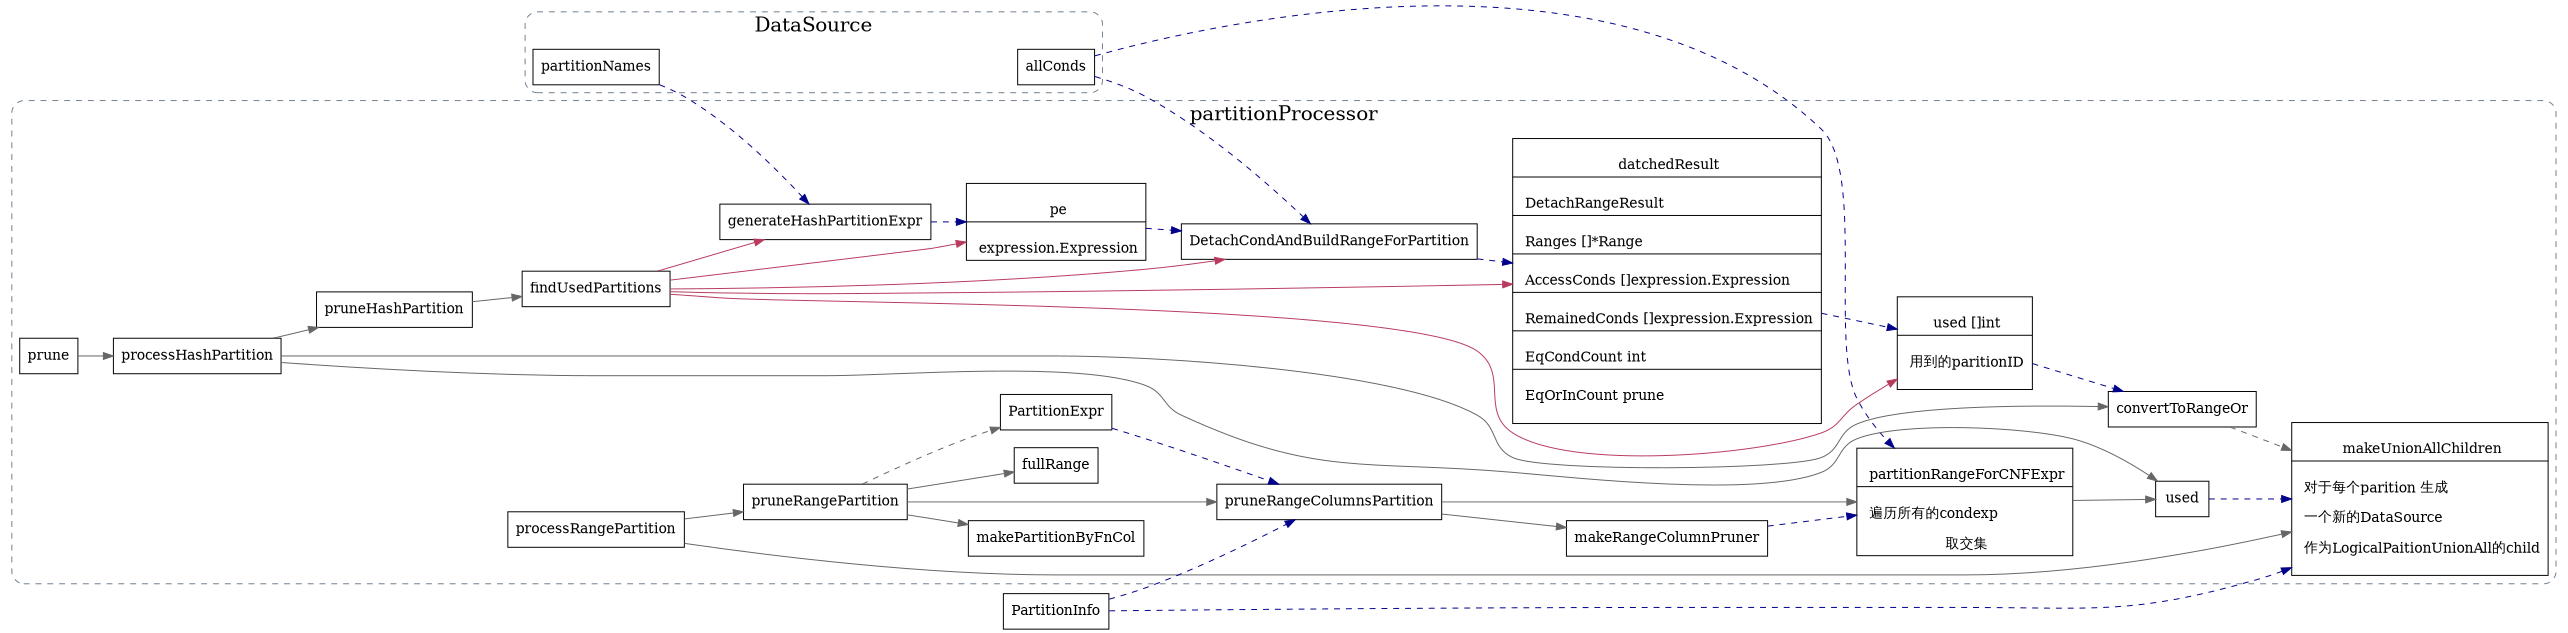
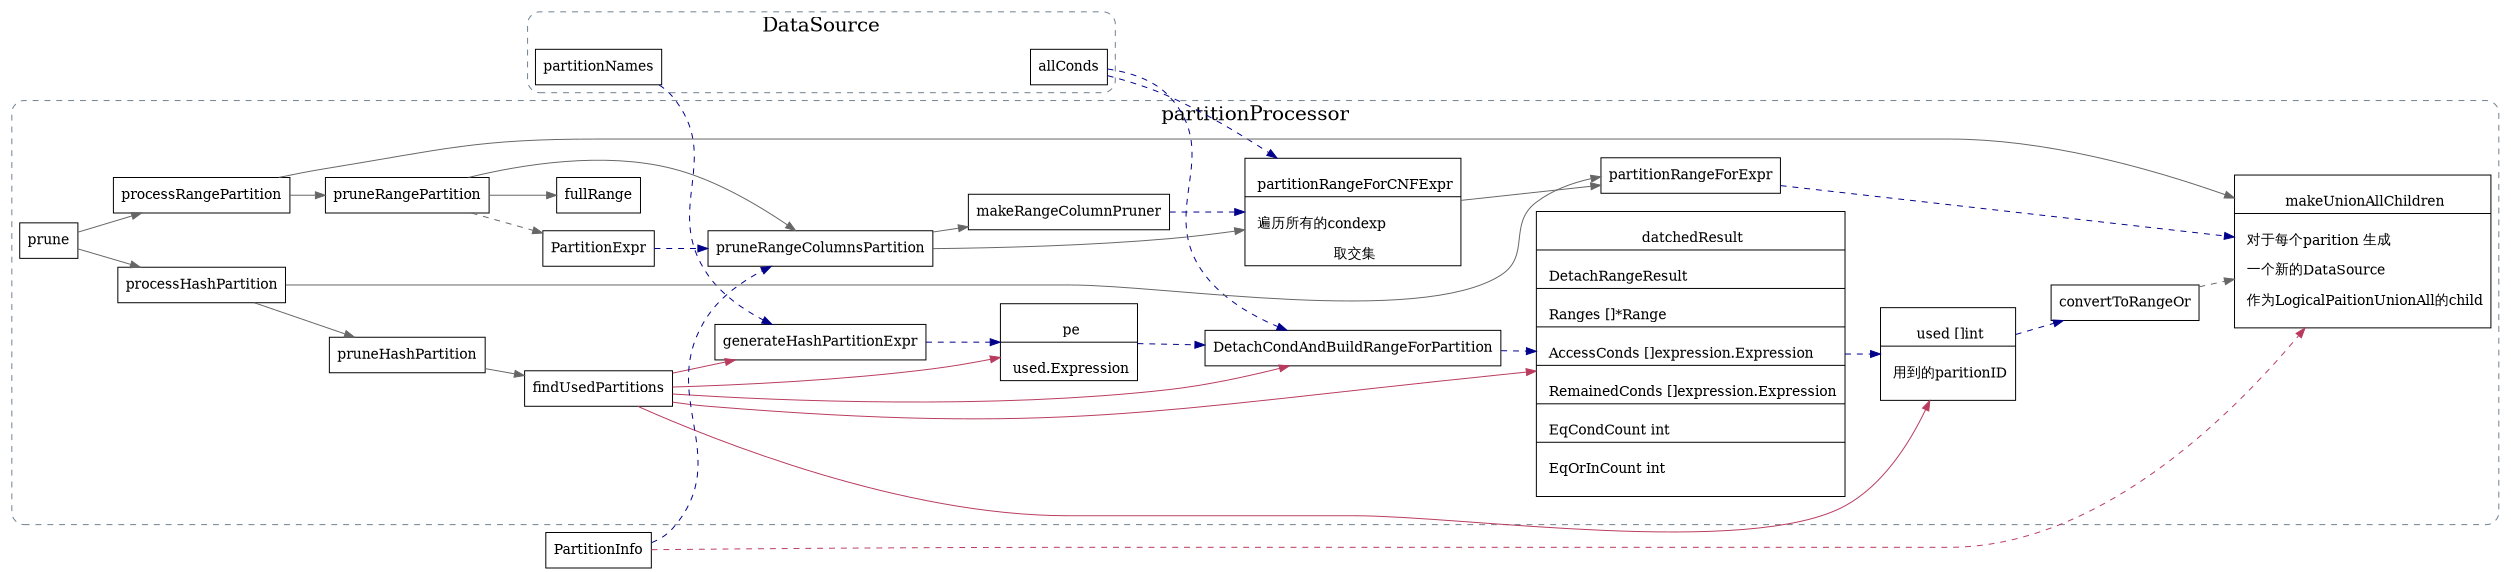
none -> (105, 224)
(1056, 248) -> (1069, 369)
(1212, 363) -> none
(1593, 396) -> (1605, 469)
(2182, 499) -> (1691, 176)
(1056, 538) -> none
(1698, 607) -> (1511, 547)
